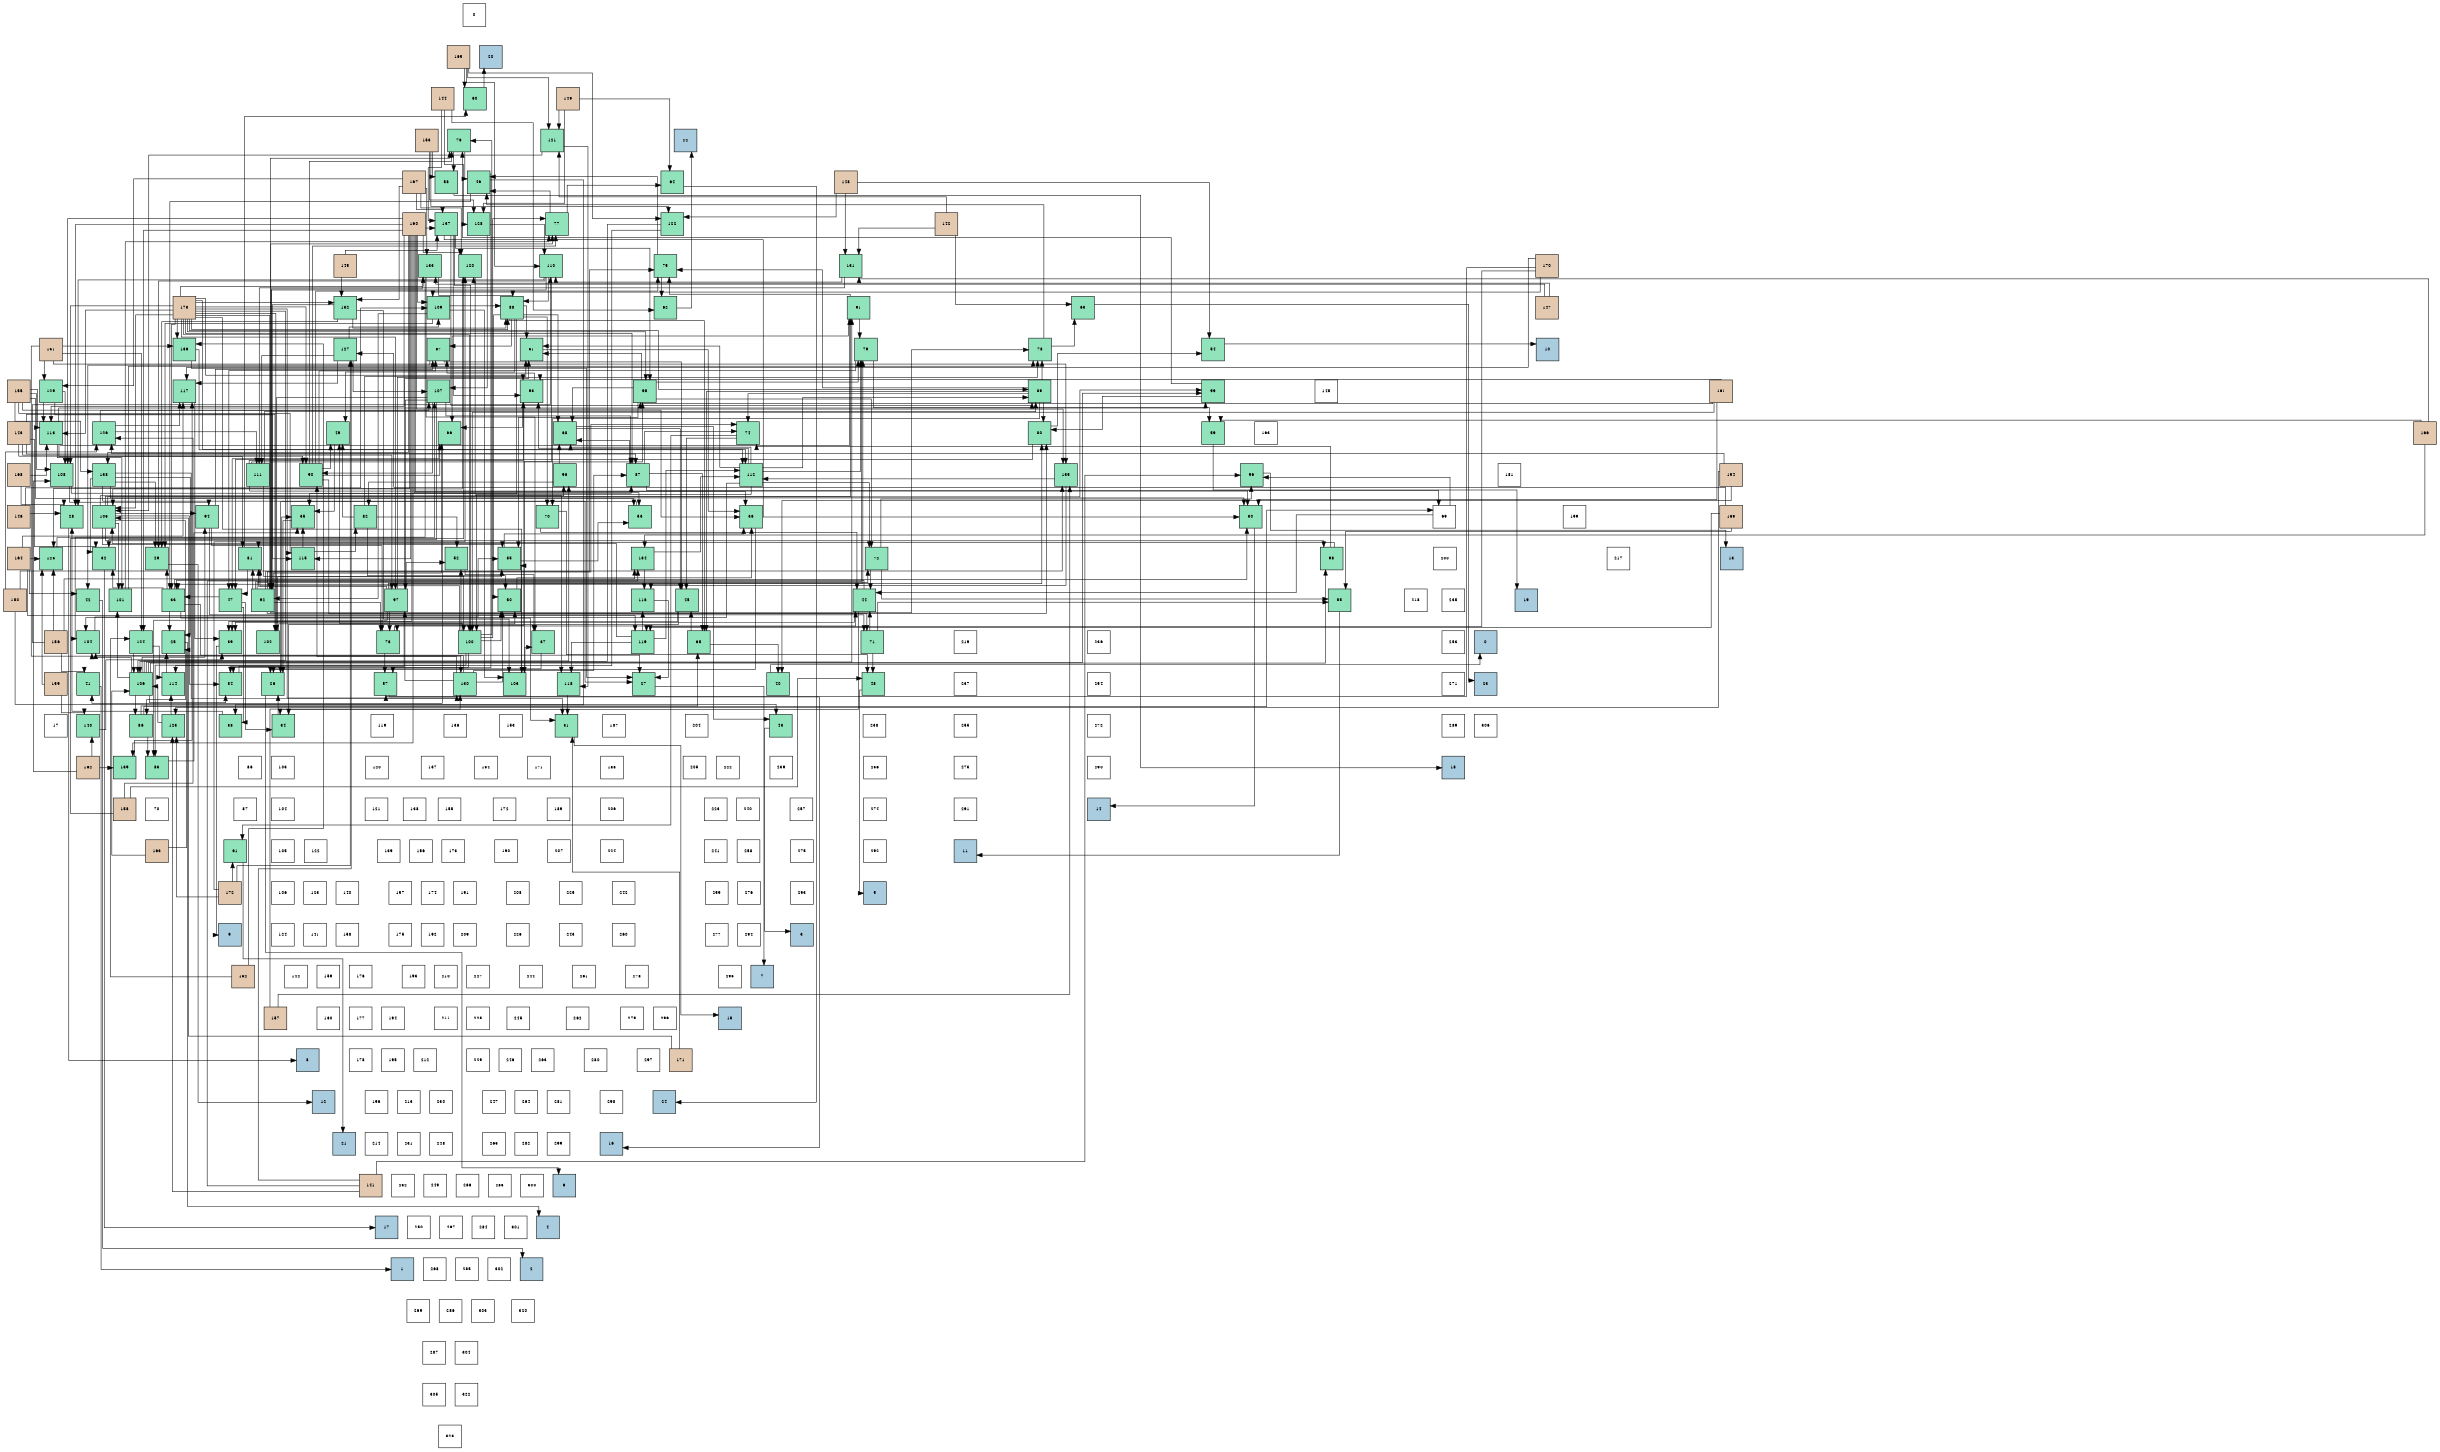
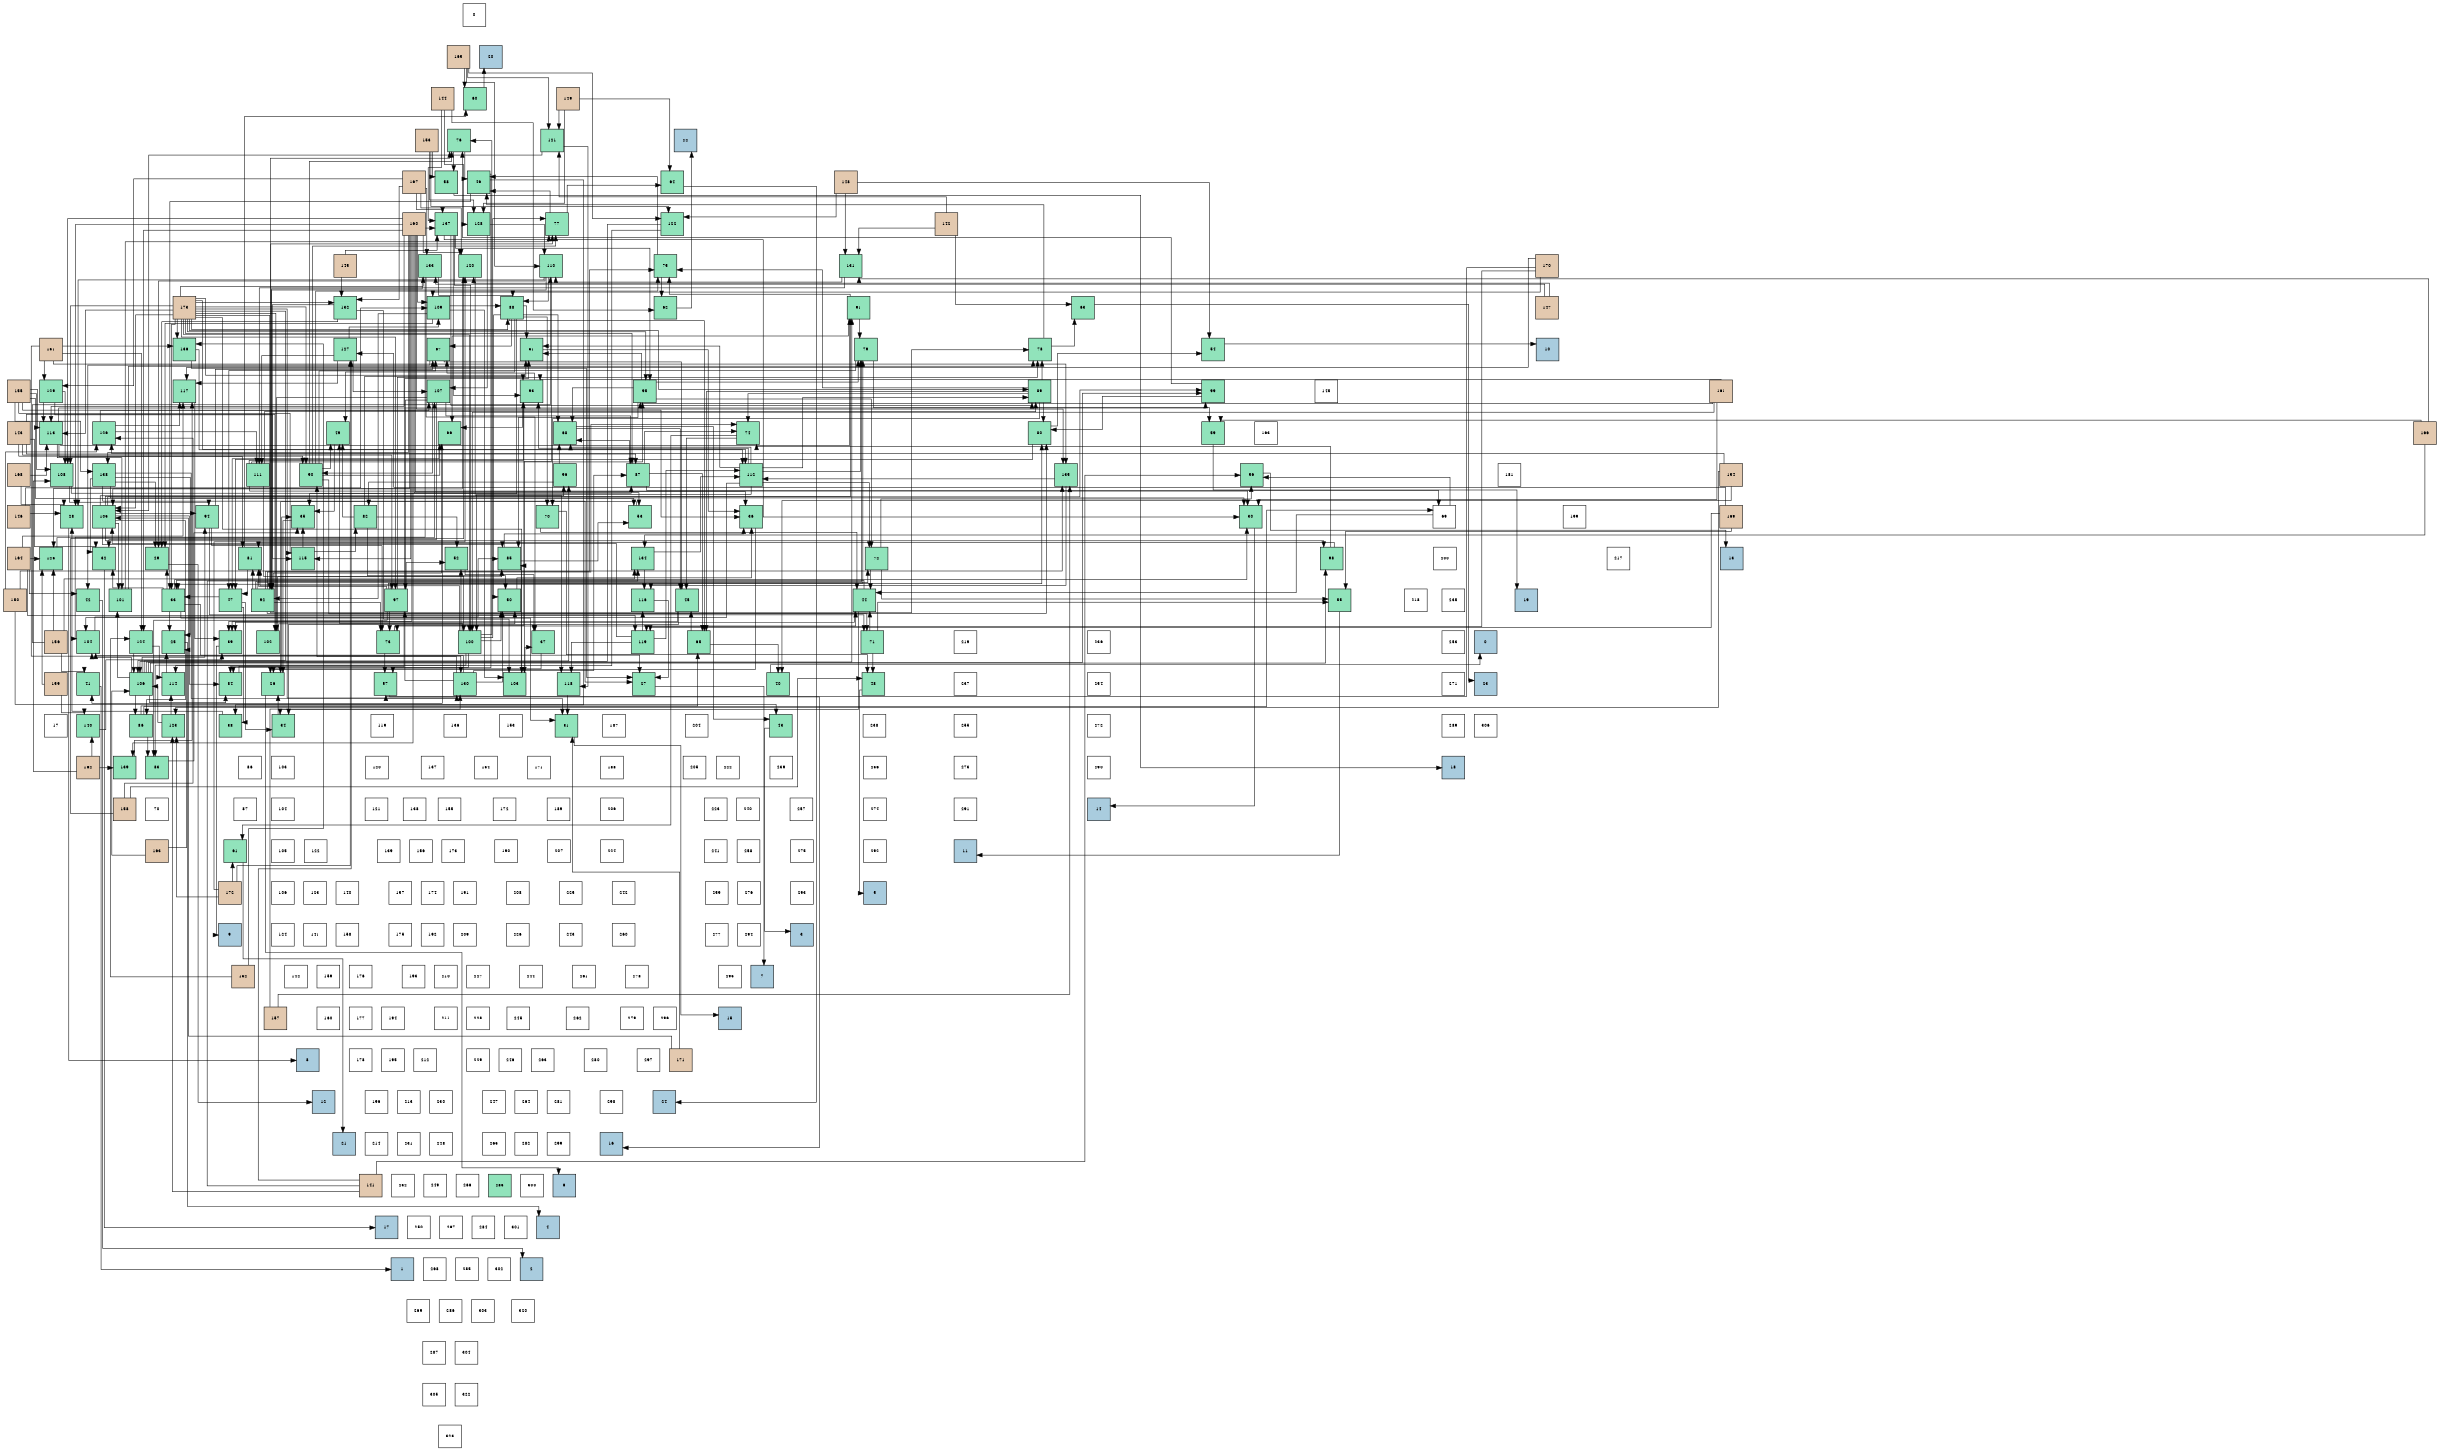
(427, 328) -> none
(500, 1186) -> (500, 1186)
